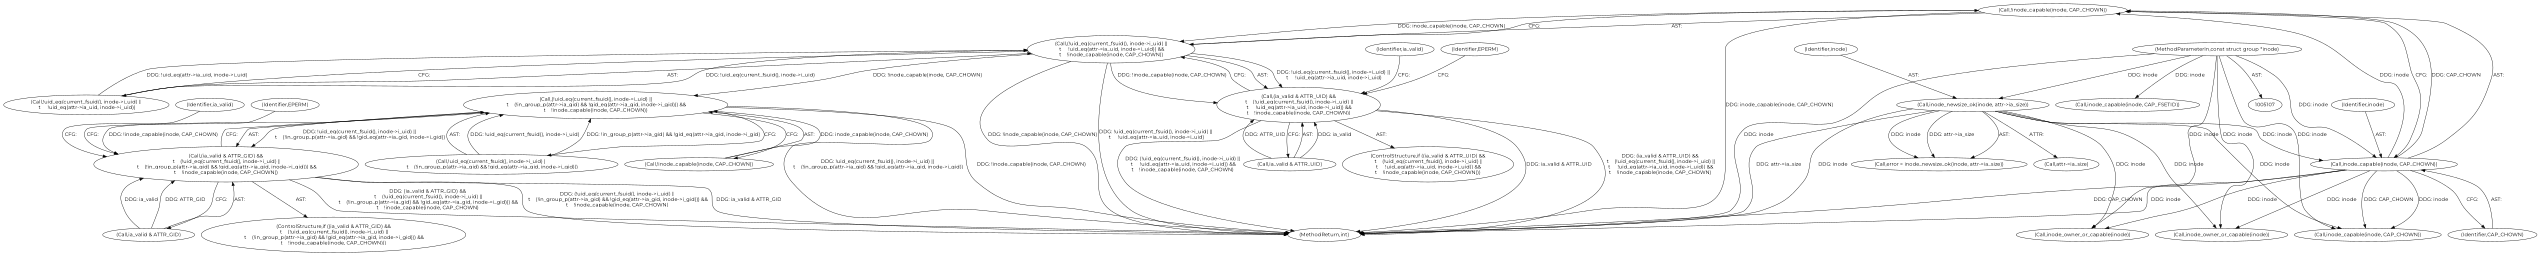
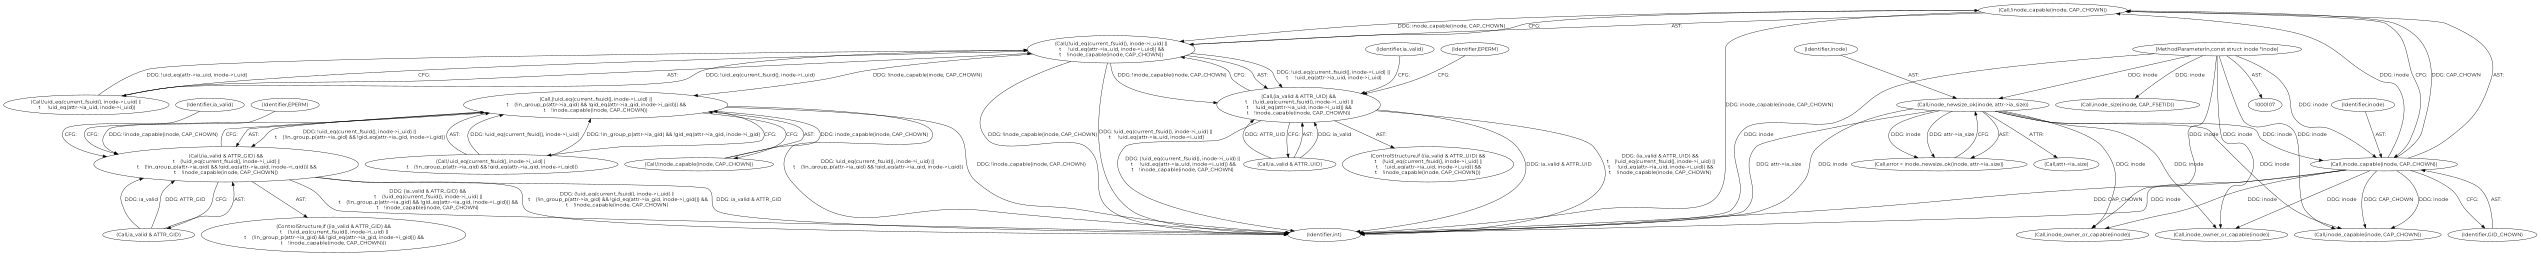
(2217, 49) -> (2217, 49)
(2128, 105) -> (2128, 105)
(2265, 105) -> (2265, 105)
none -> (1974, 141)
(1324, 235) -> (1324, 235)
(2492, 235) -> (2492, 235)
